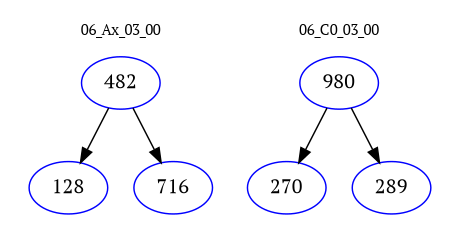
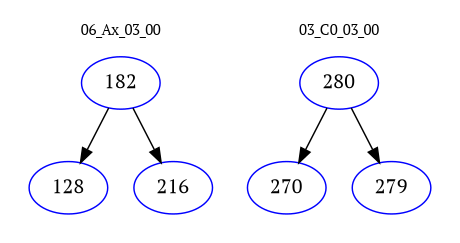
(339, 31) -> (339, 31)
(121, 83) -> (121, 83)
(339, 83) -> (339, 83)
(173, 188) -> (173, 188)
(392, 188) -> (392, 188)
